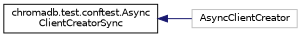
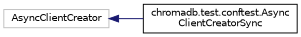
(180, 19) -> (131, 19)
